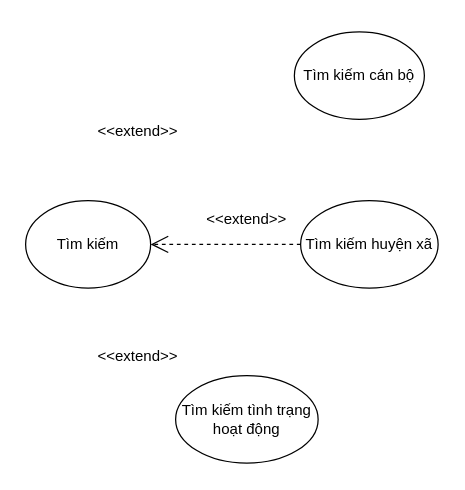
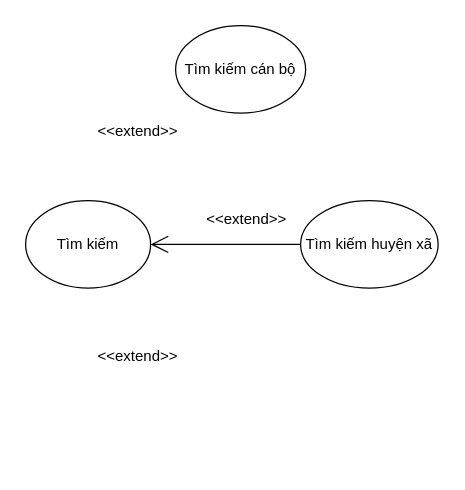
(359, 76) -> (241, 69)
(228, 244) -> (228, 244)
(247, 419) -> none
